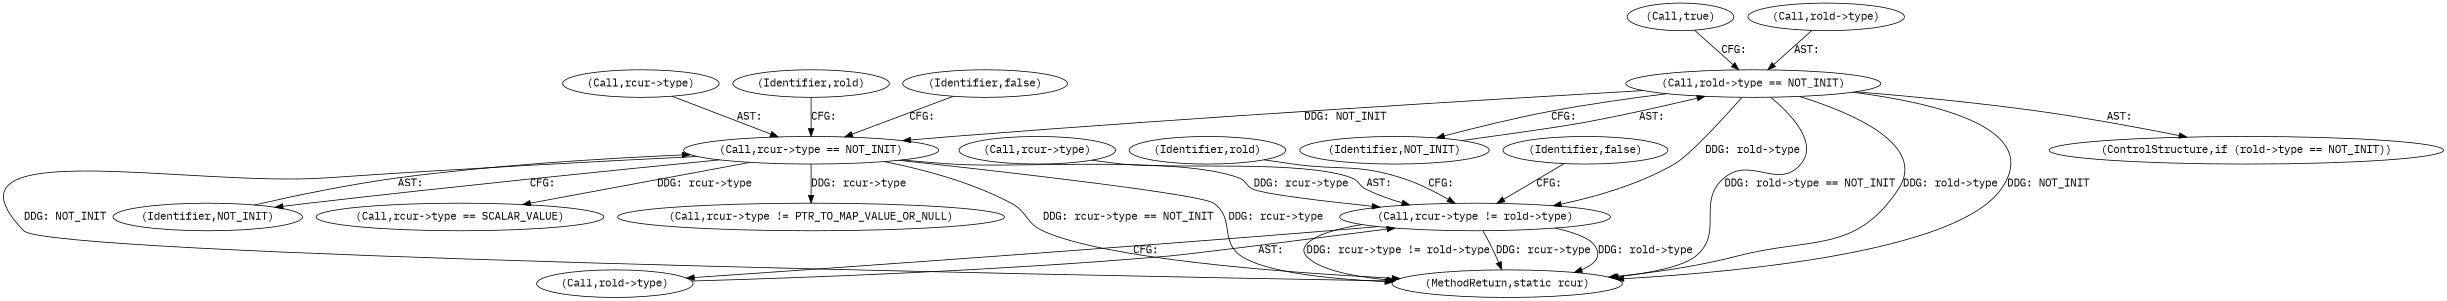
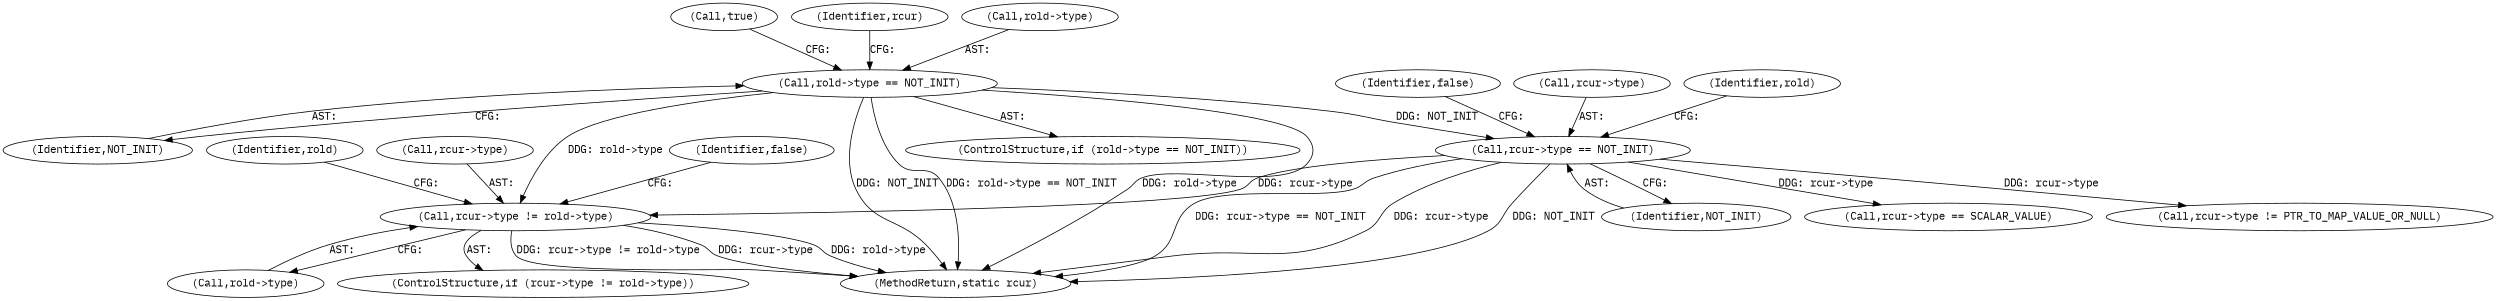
none -> (870, 17)
none -> (543, 284)
